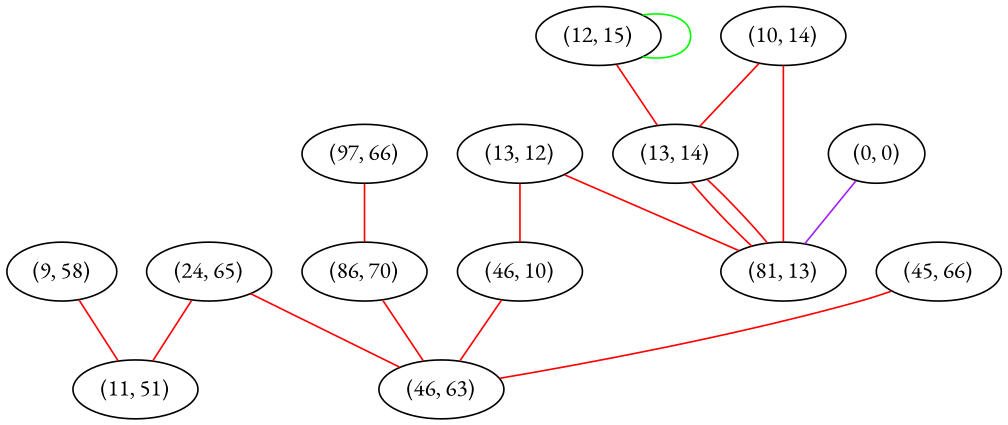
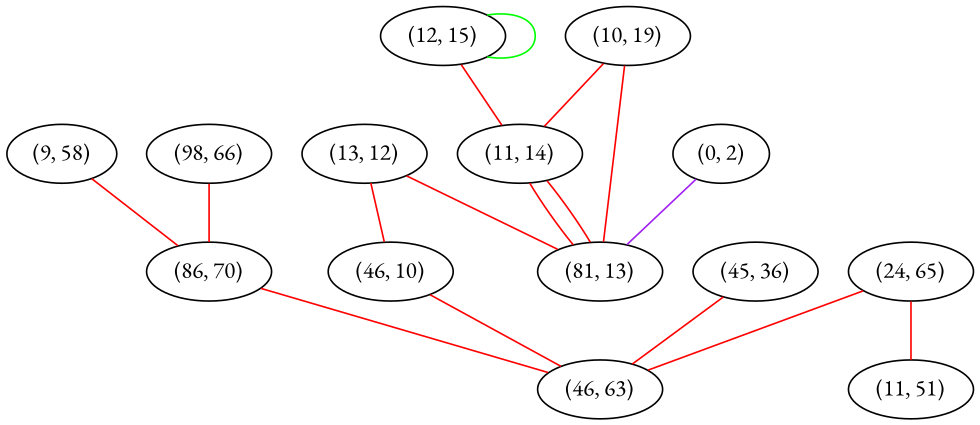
(783, 36) -> (628, 36)
(365, 154) -> (209, 154)
(675, 154) -> (520, 154)
(877, 154) -> (721, 154)
(939, 272) -> (756, 272)
(98, 330) -> (135, 212)
